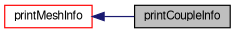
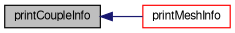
(119, 17) -> (127, 17)
